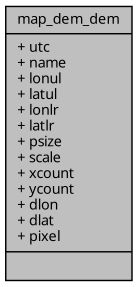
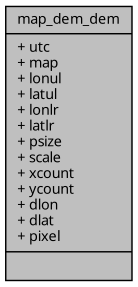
(42, 63) -> (38, 63)
